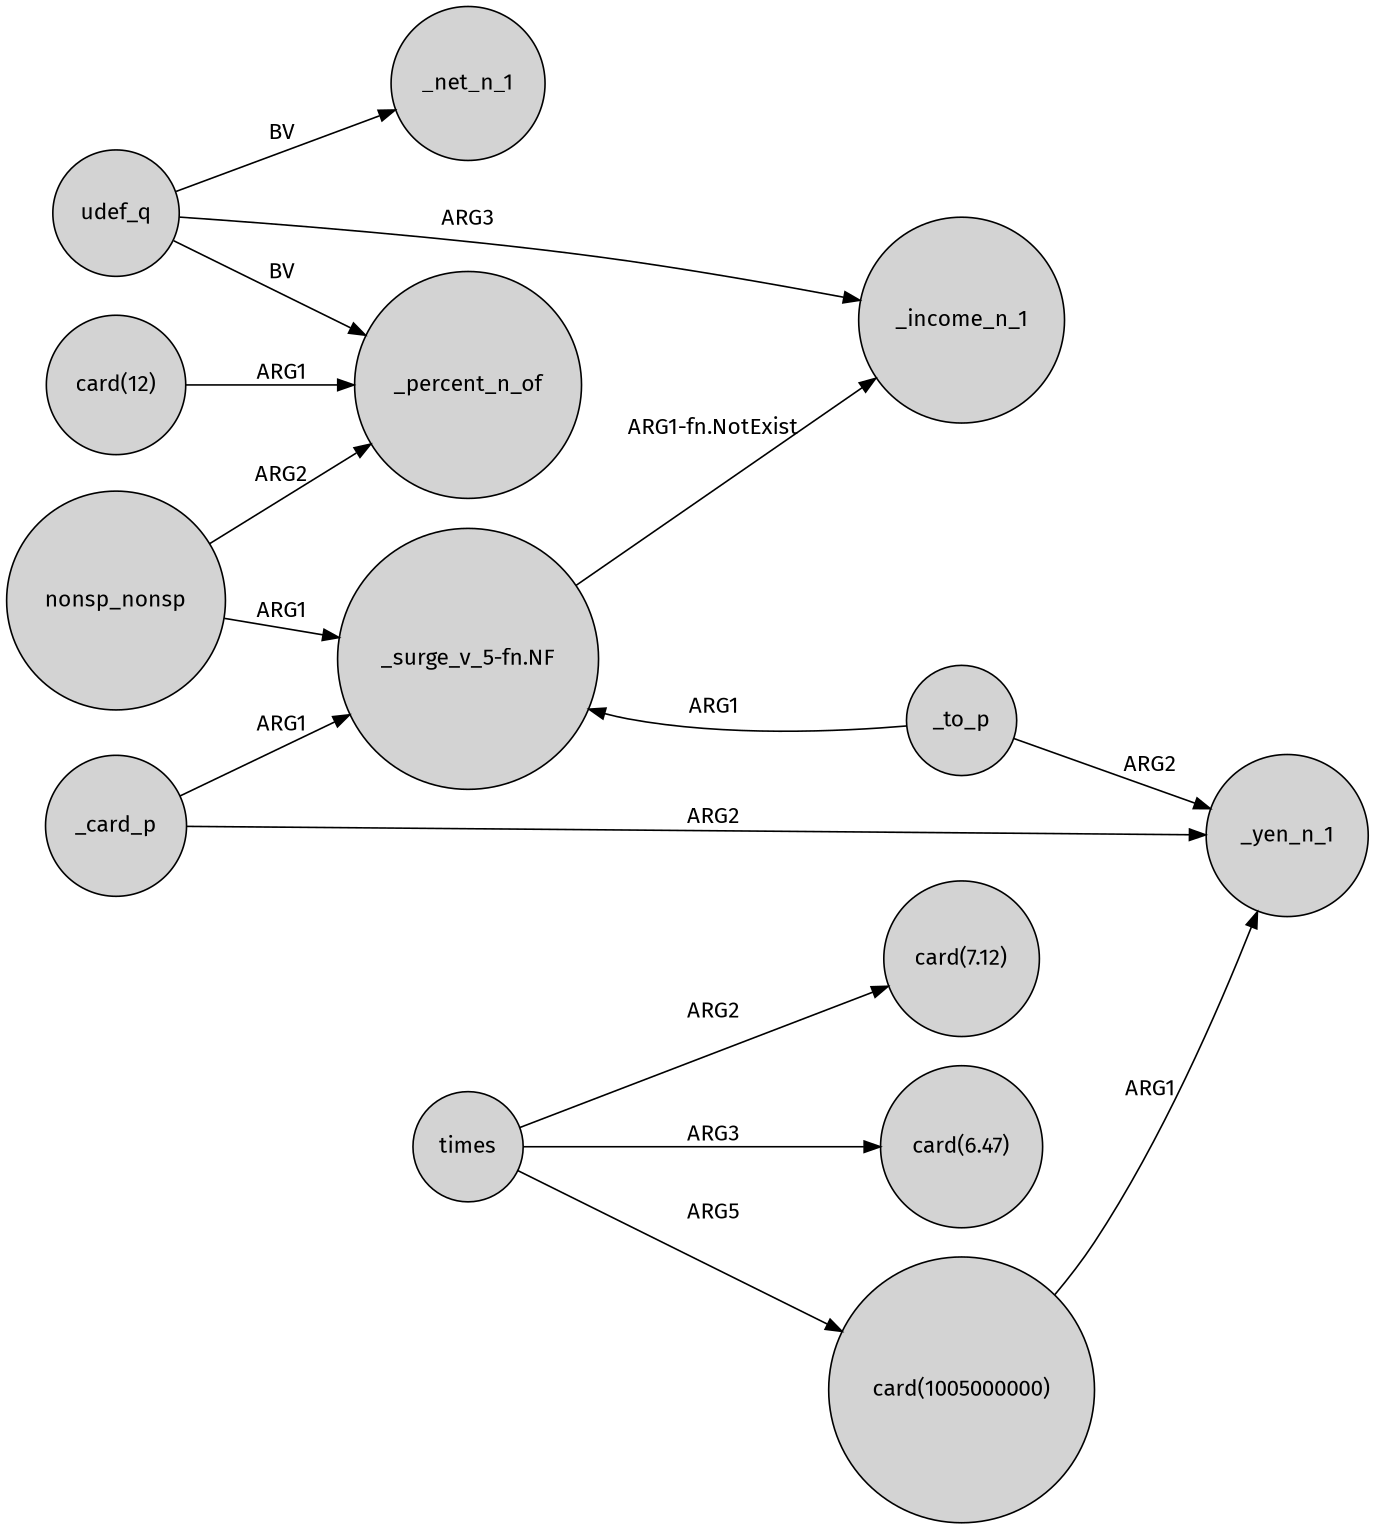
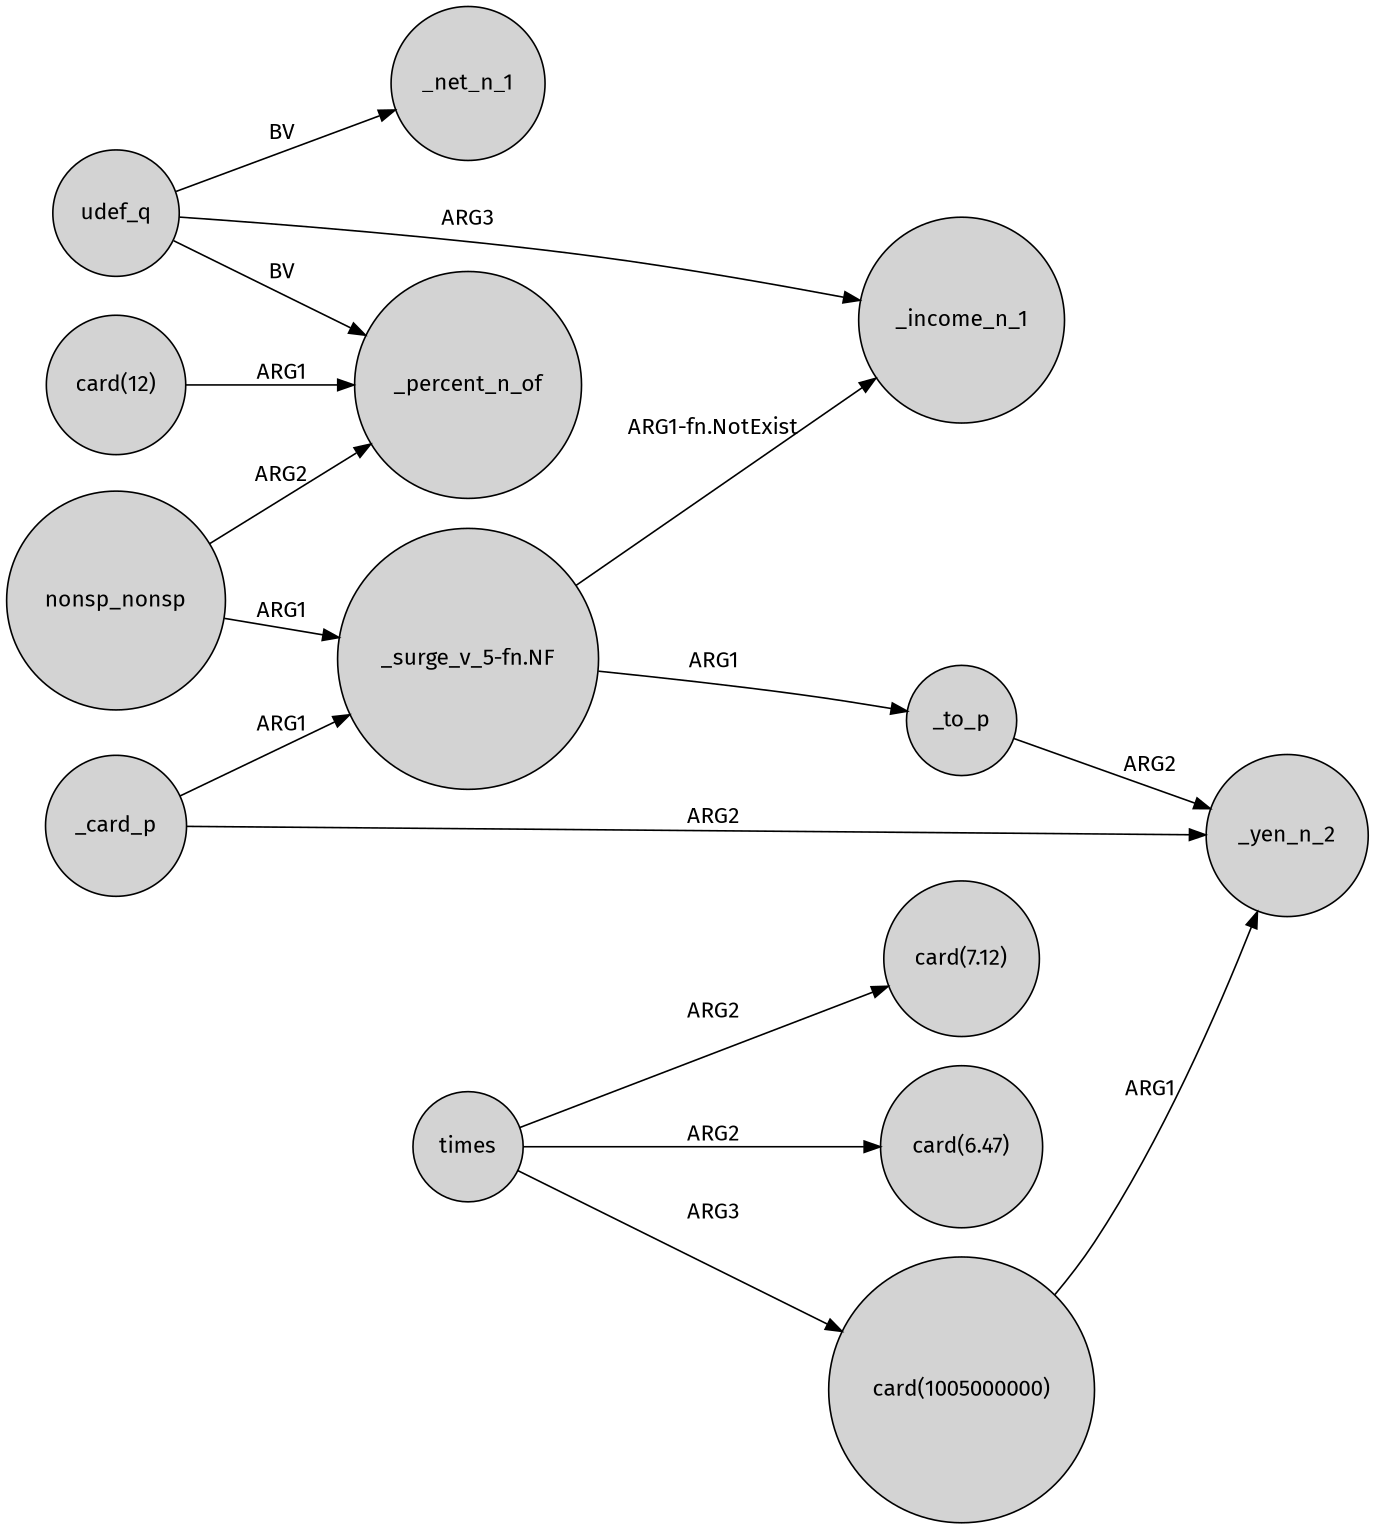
(755, 731) -> (745, 688)
(1287, 836) -> (1287, 836)
(714, 1135) -> (714, 1135)
(714, 1212) -> (714, 1212)
